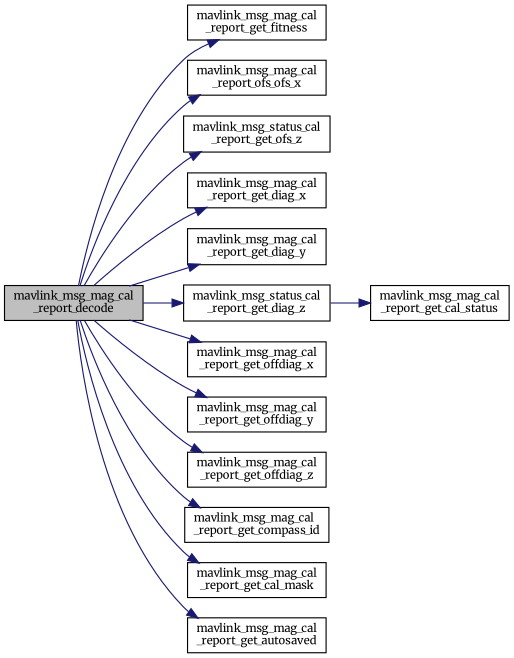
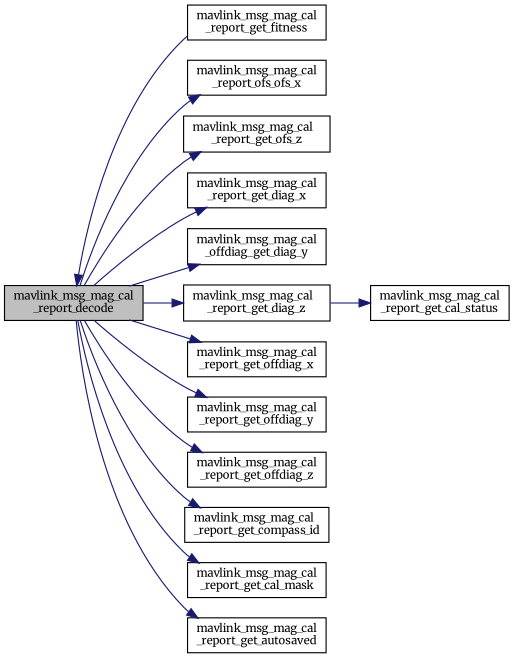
(257, 134) -> (257, 134)
(121, 152) -> (115, 147)
(257, 247) -> (257, 247)
(257, 303) -> (257, 303)
